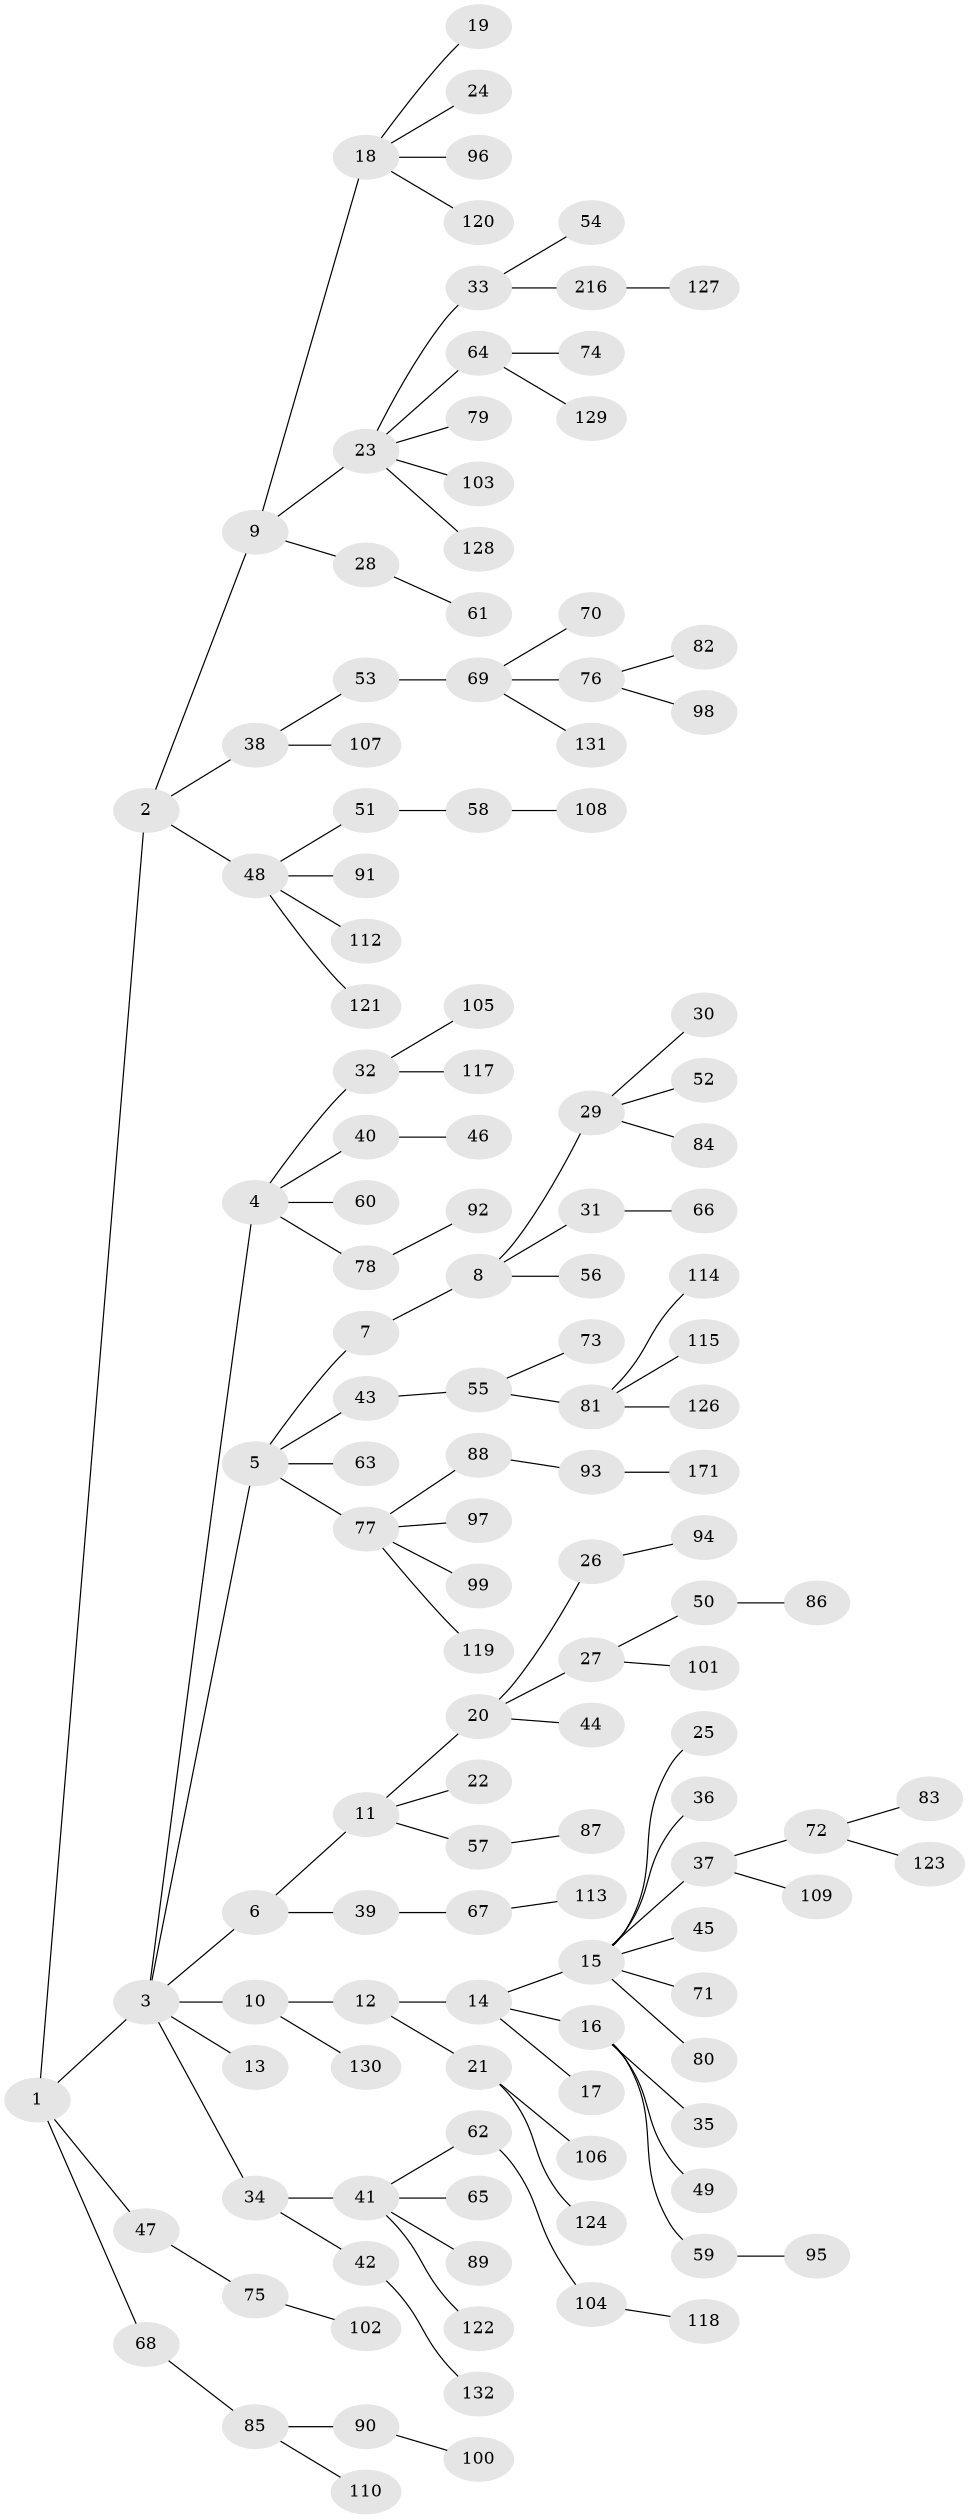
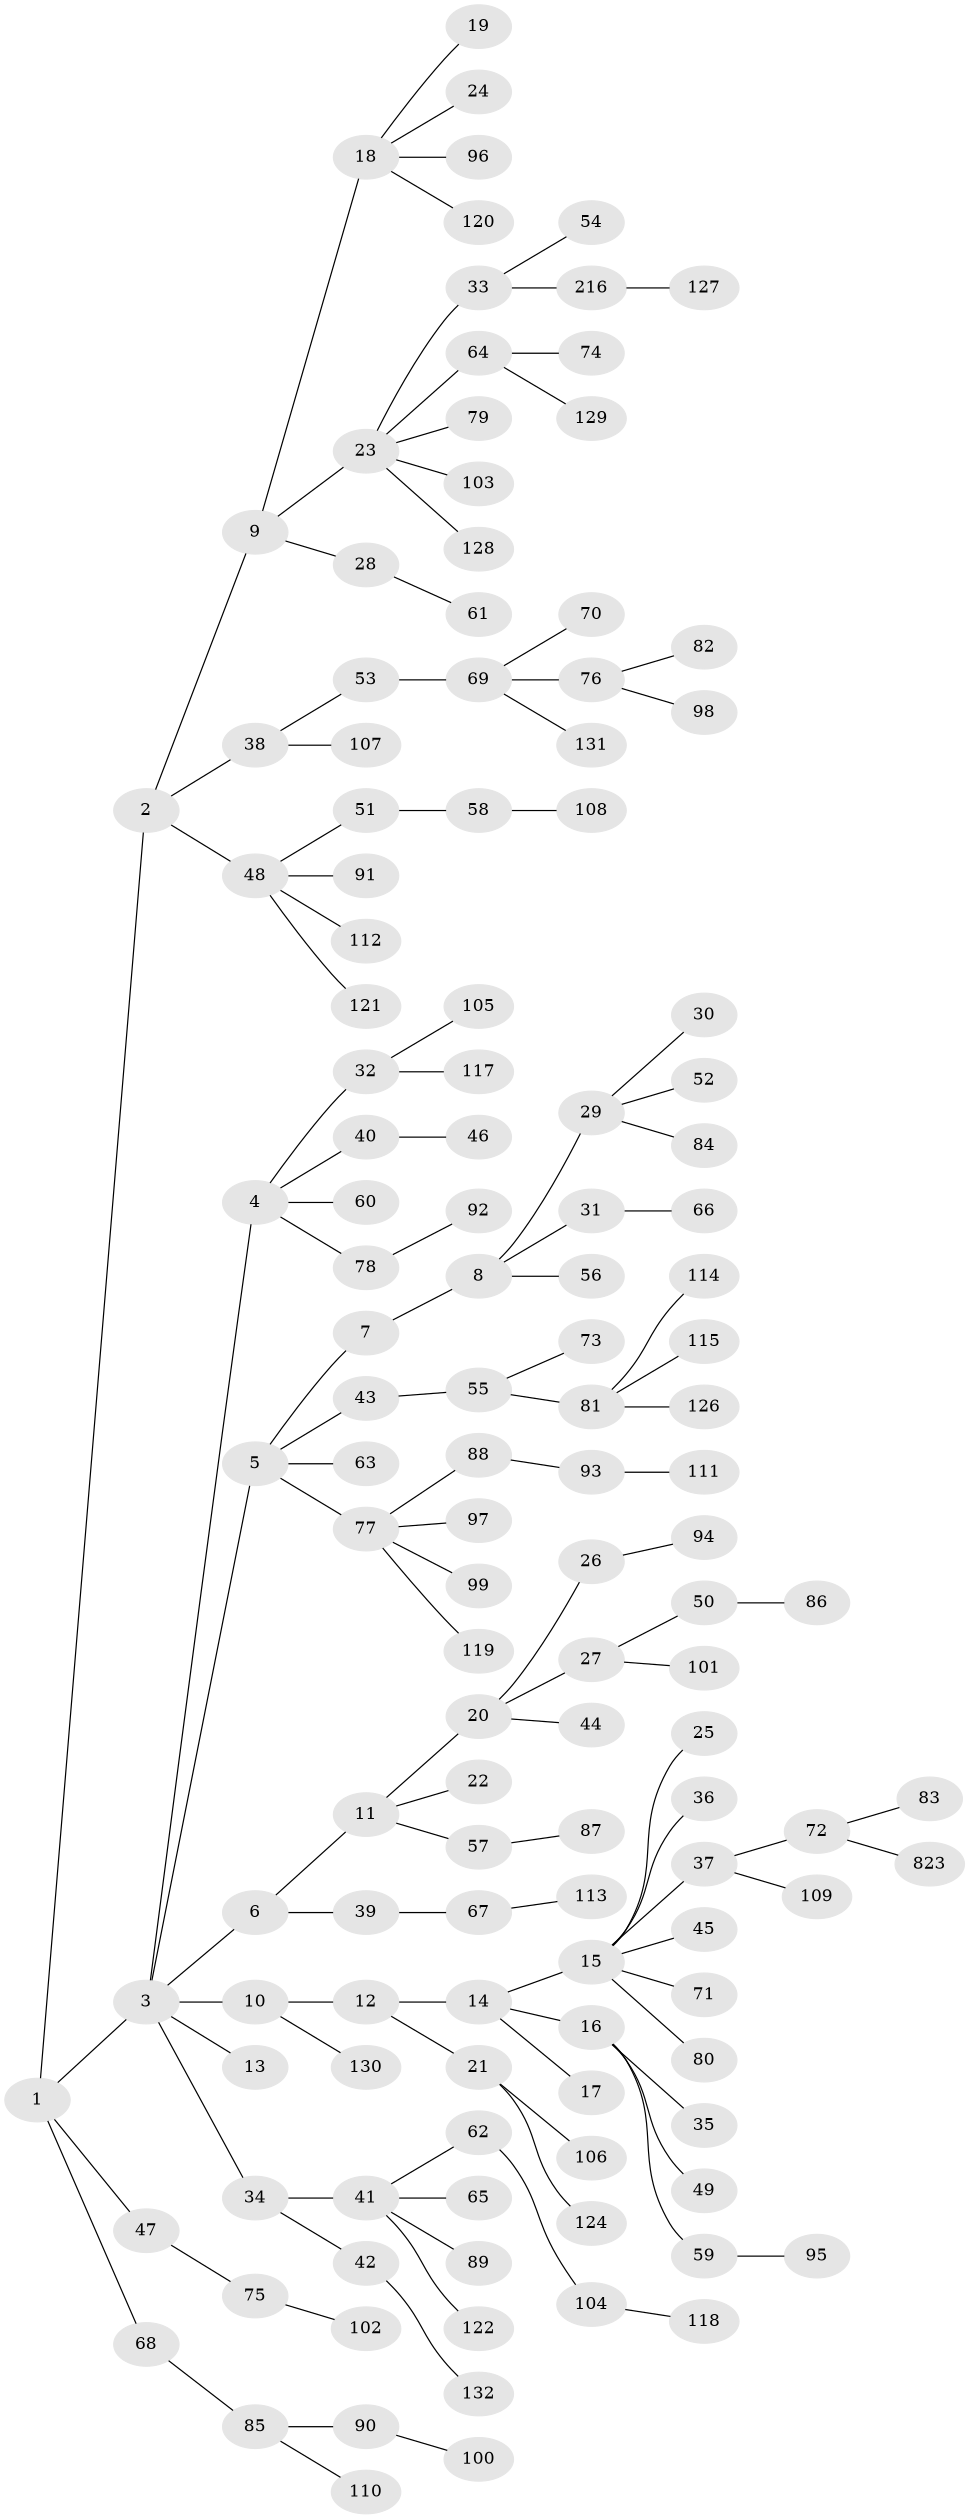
(704, 1472) -> (704, 1472)
(930, 1864) -> (930, 1864)
